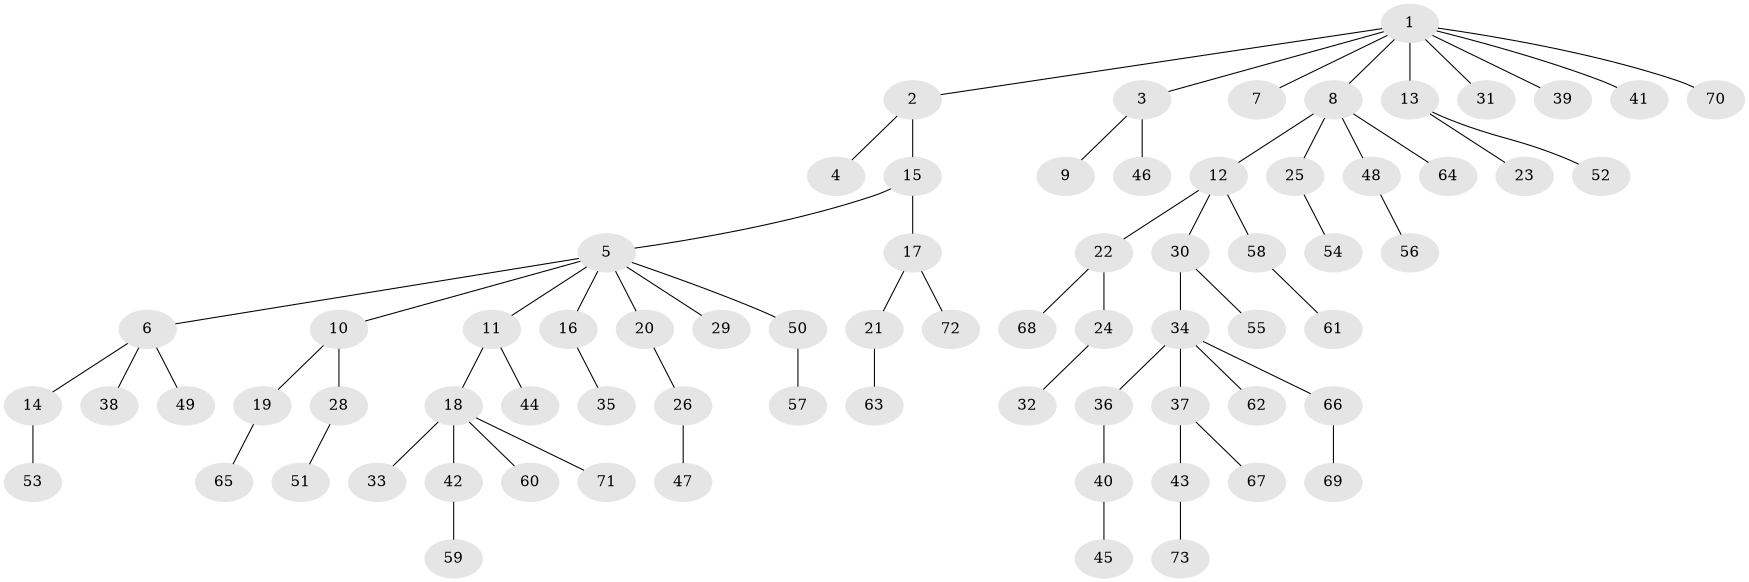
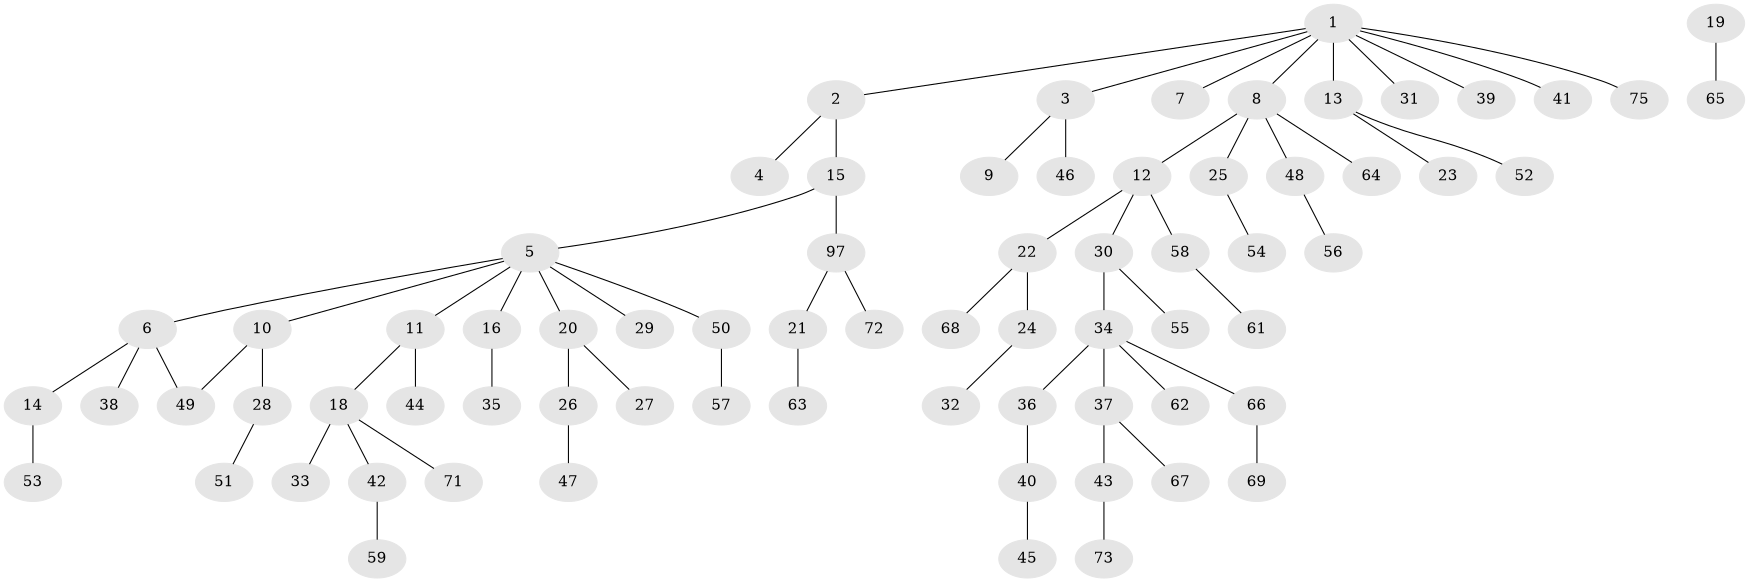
(1716, 100) -> (1639, 100)
(913, 253) -> (836, 253)
(301, 368) -> (224, 368)
none -> (645, 406)
(530, 482) -> none
